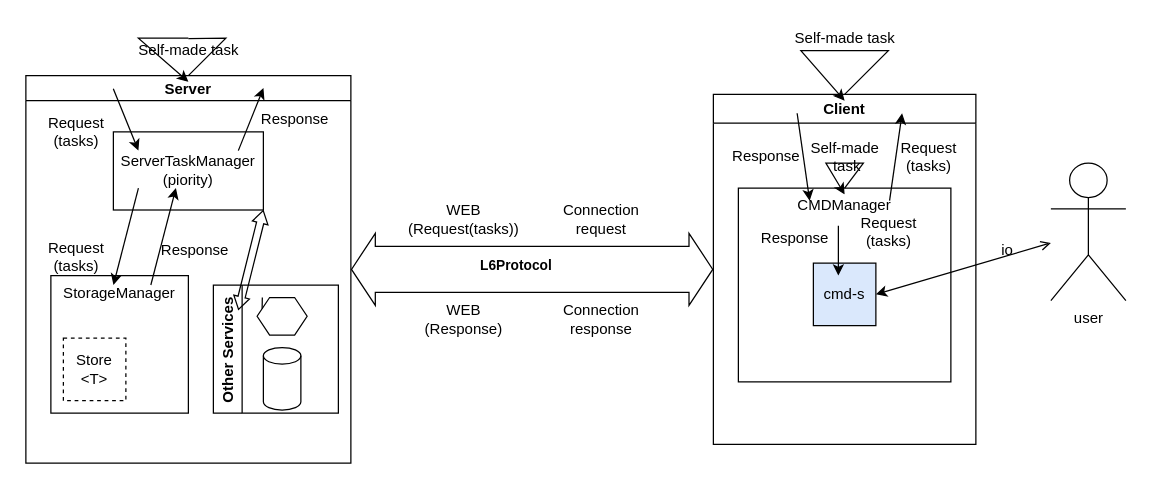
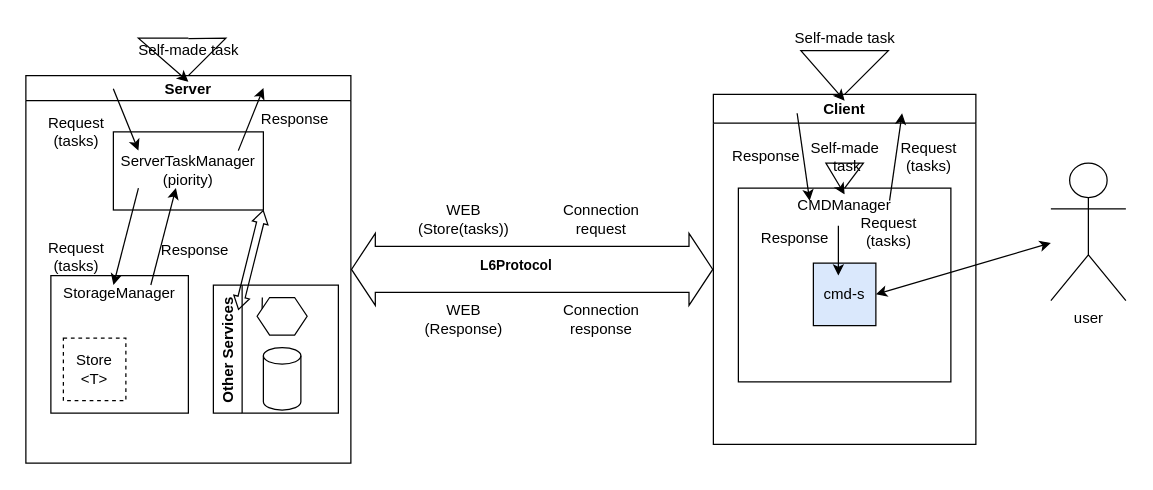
(464, 219) -> (464, 219)
(1043, 245) -> (1041, 246)
(1007, 251) -> none
